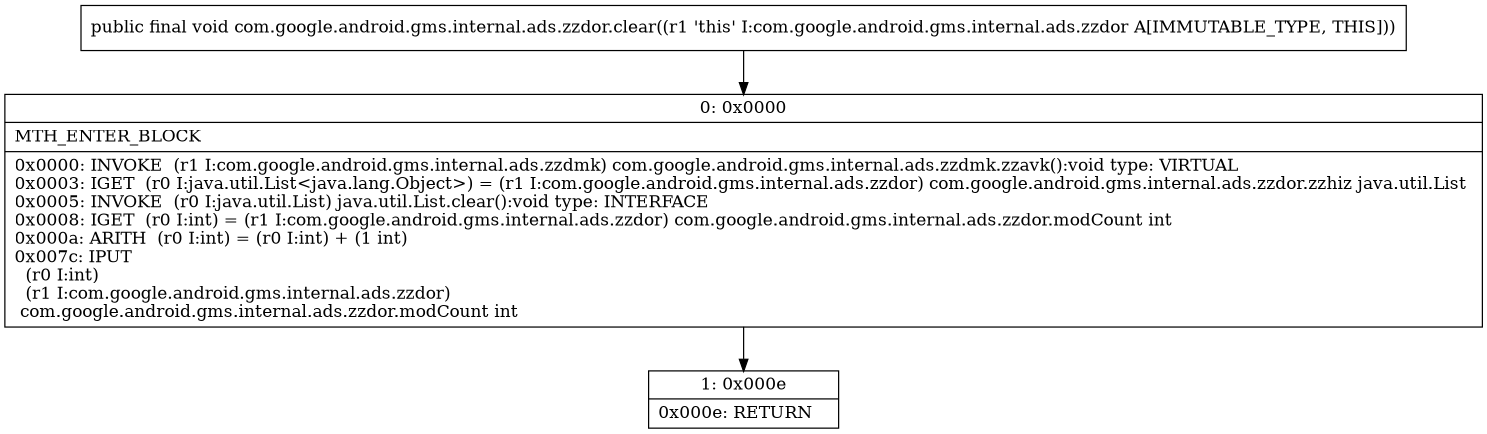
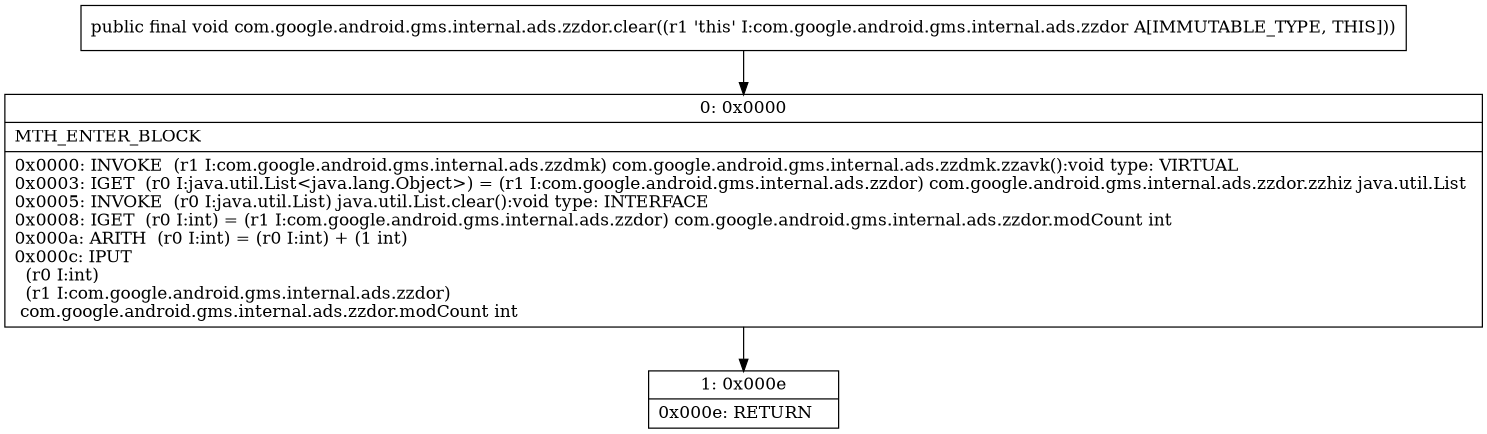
(79, 257) -> (79, 257)
